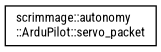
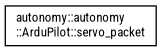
(81, 26) -> (81, 26)
